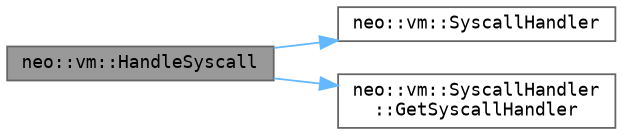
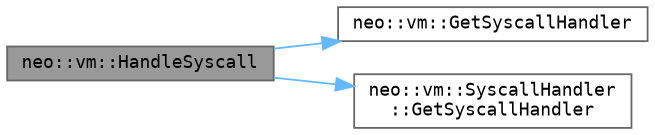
(477, 24) -> (493, 24)
